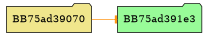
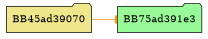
(49, 19) -> (49, 19)
